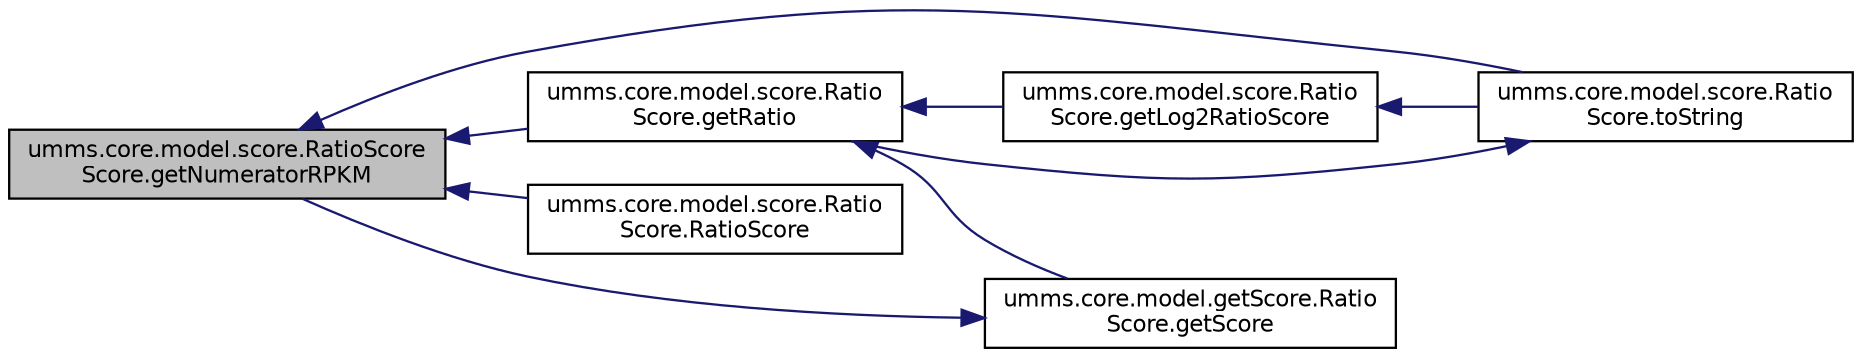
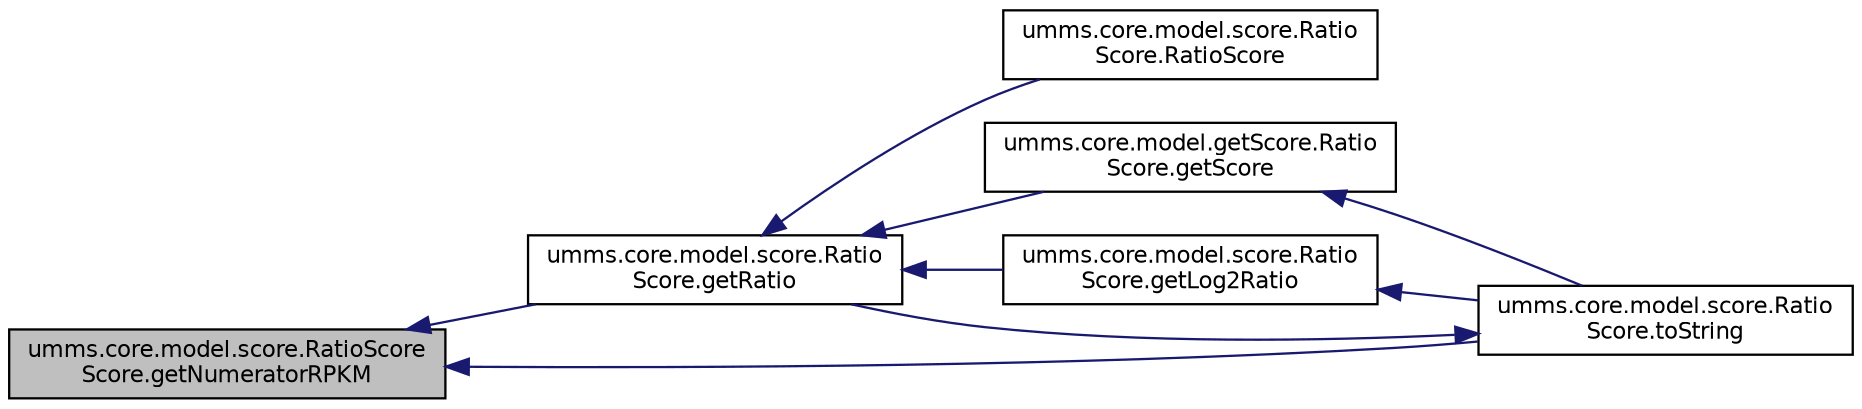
(1190, 107) -> (1190, 270)
(498, 195) -> (905, 141)
(625, 294) -> (1464, 239)
